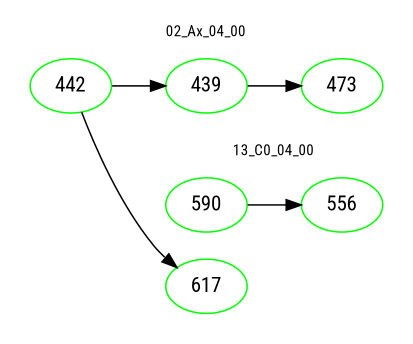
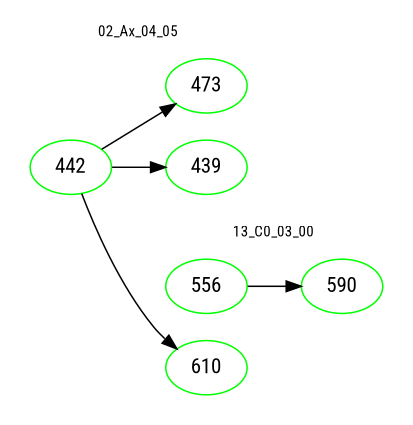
(206, 32) -> (139, 32)
(267, 86) -> (132, 131)
(274, 151) -> (274, 233)
(267, 205) -> (267, 286)
(206, 286) -> (206, 368)
